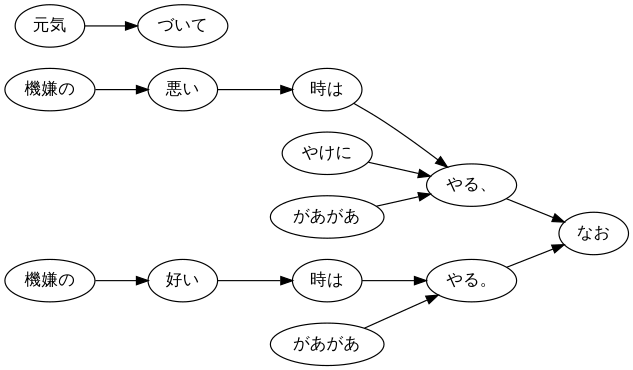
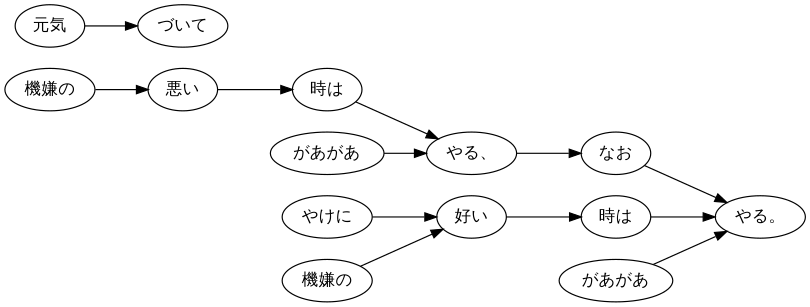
(393, 168) -> (398, 217)
(530, 258) -> (680, 182)
